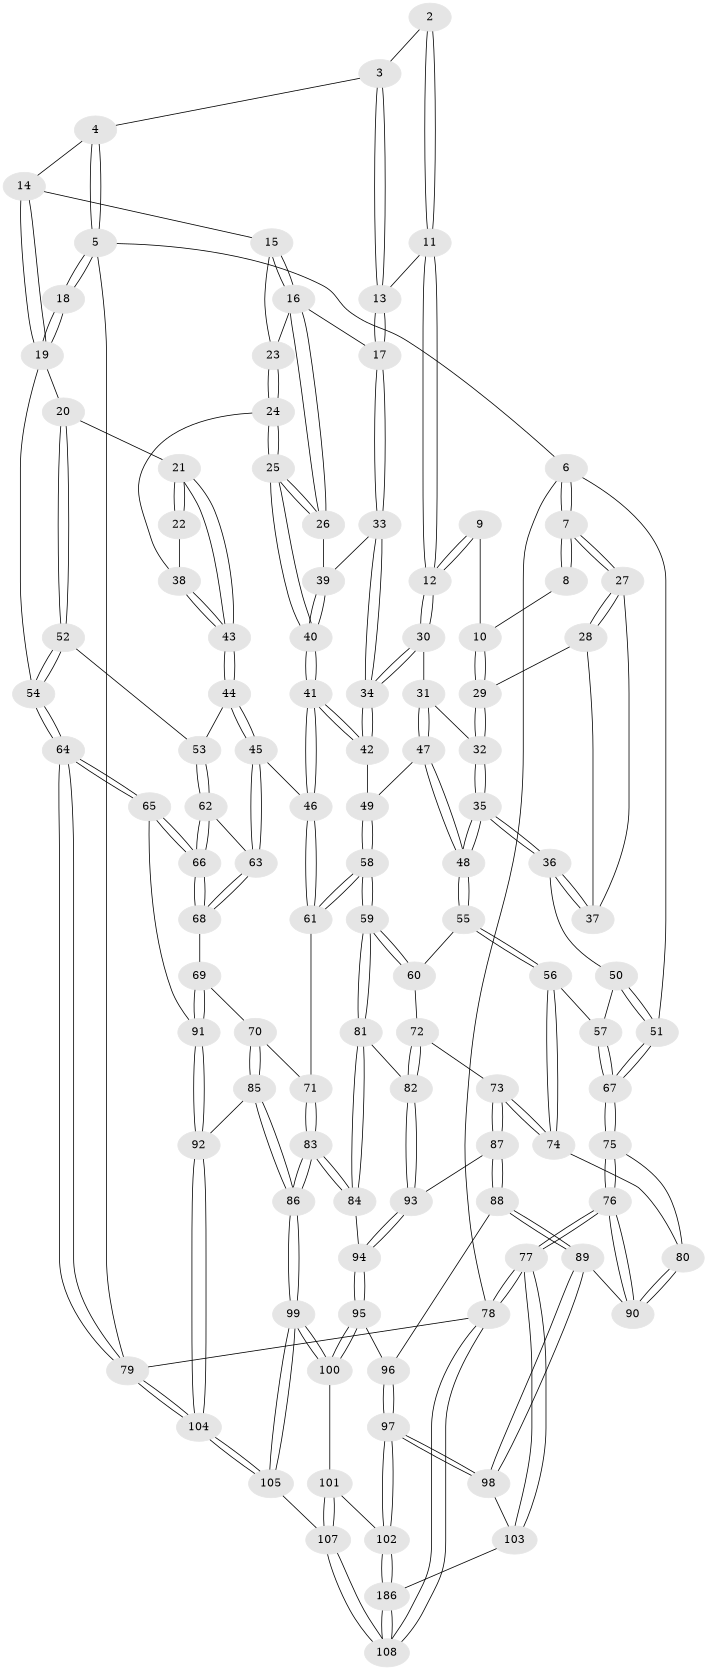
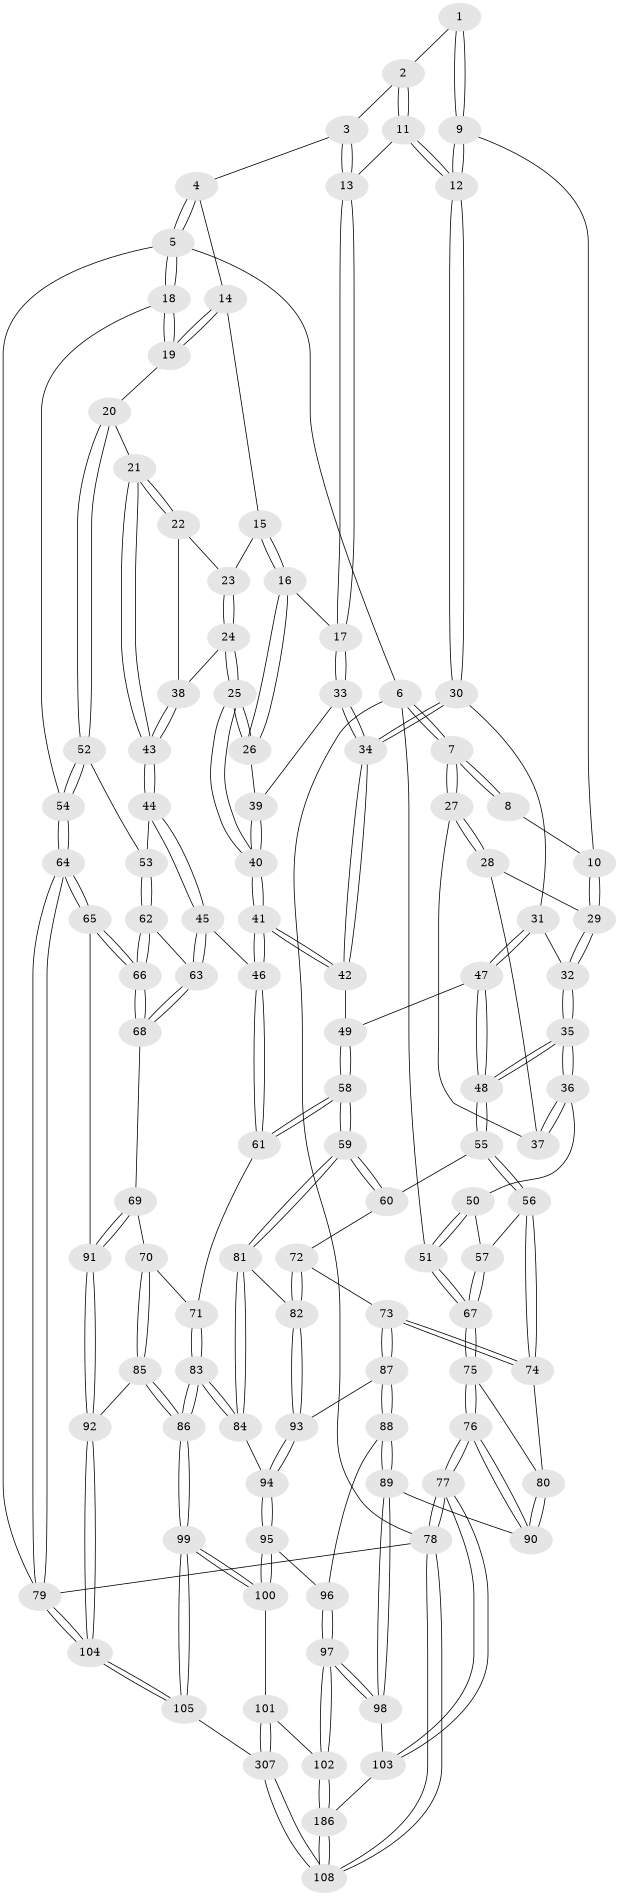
none -> (460, 17)
(284, 327) -> (204, 553)
(20, 524) -> (42, 523)
(328, 1540) -> (266, 1766)
